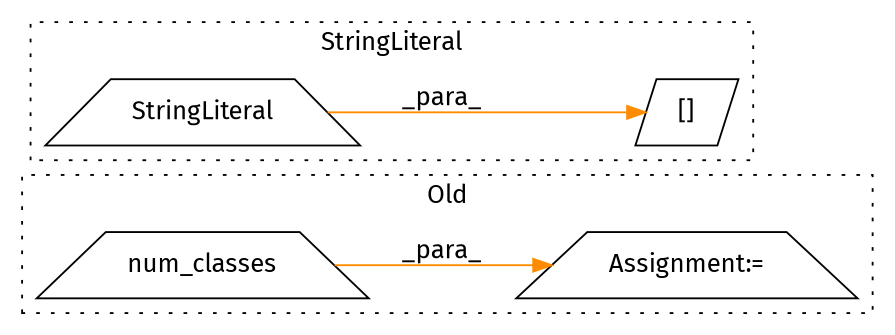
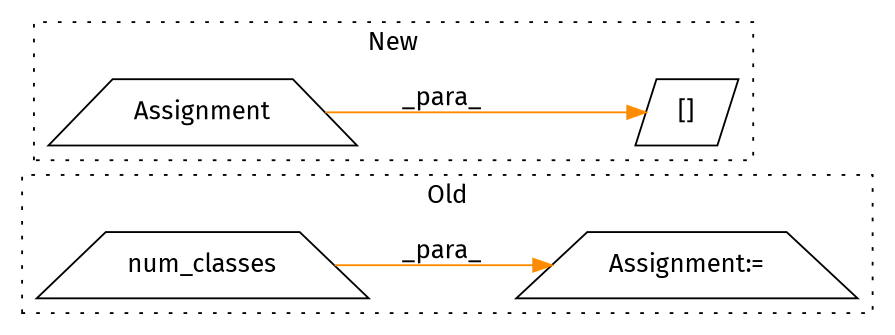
(392, 43) -> (394, 43)
(203, 112) -> (203, 112)
